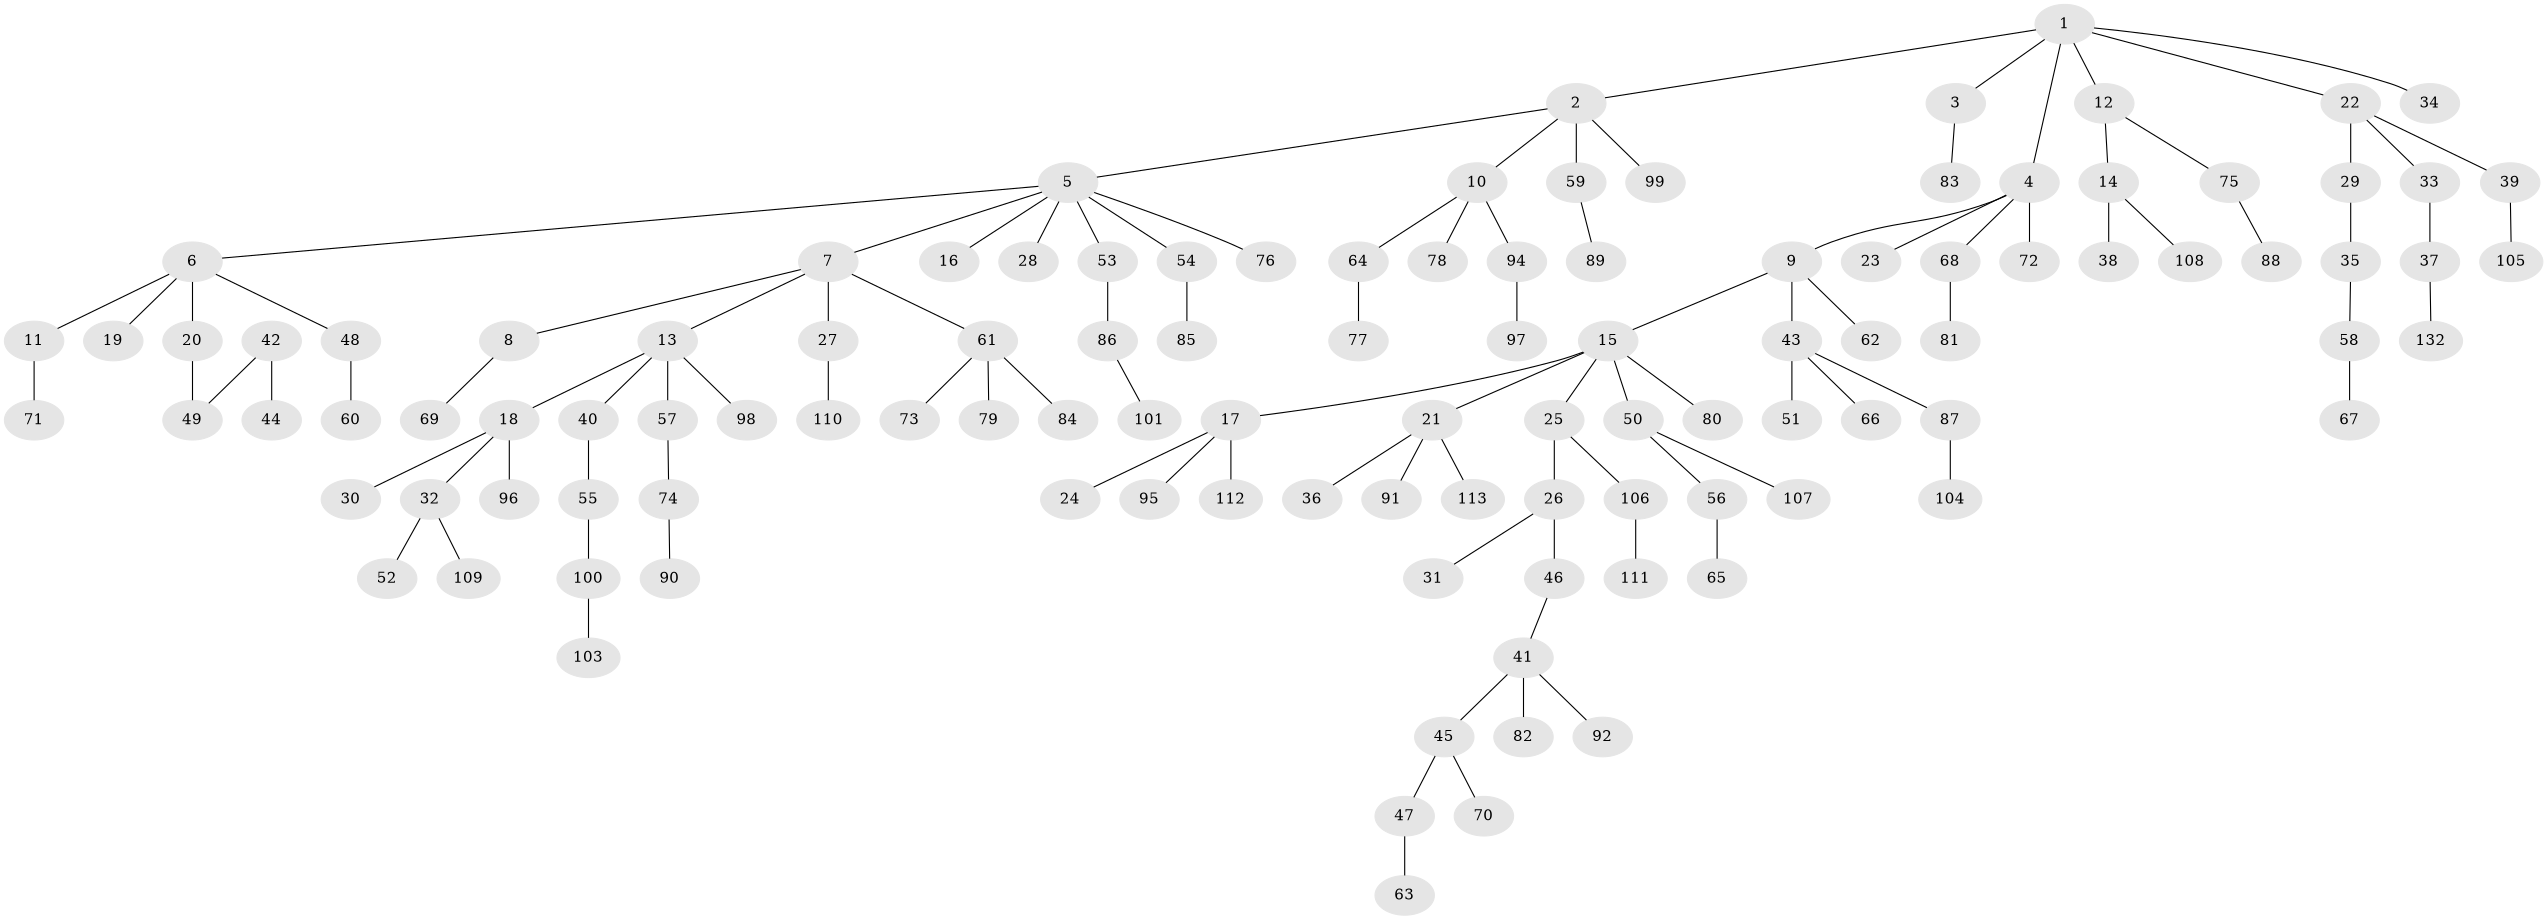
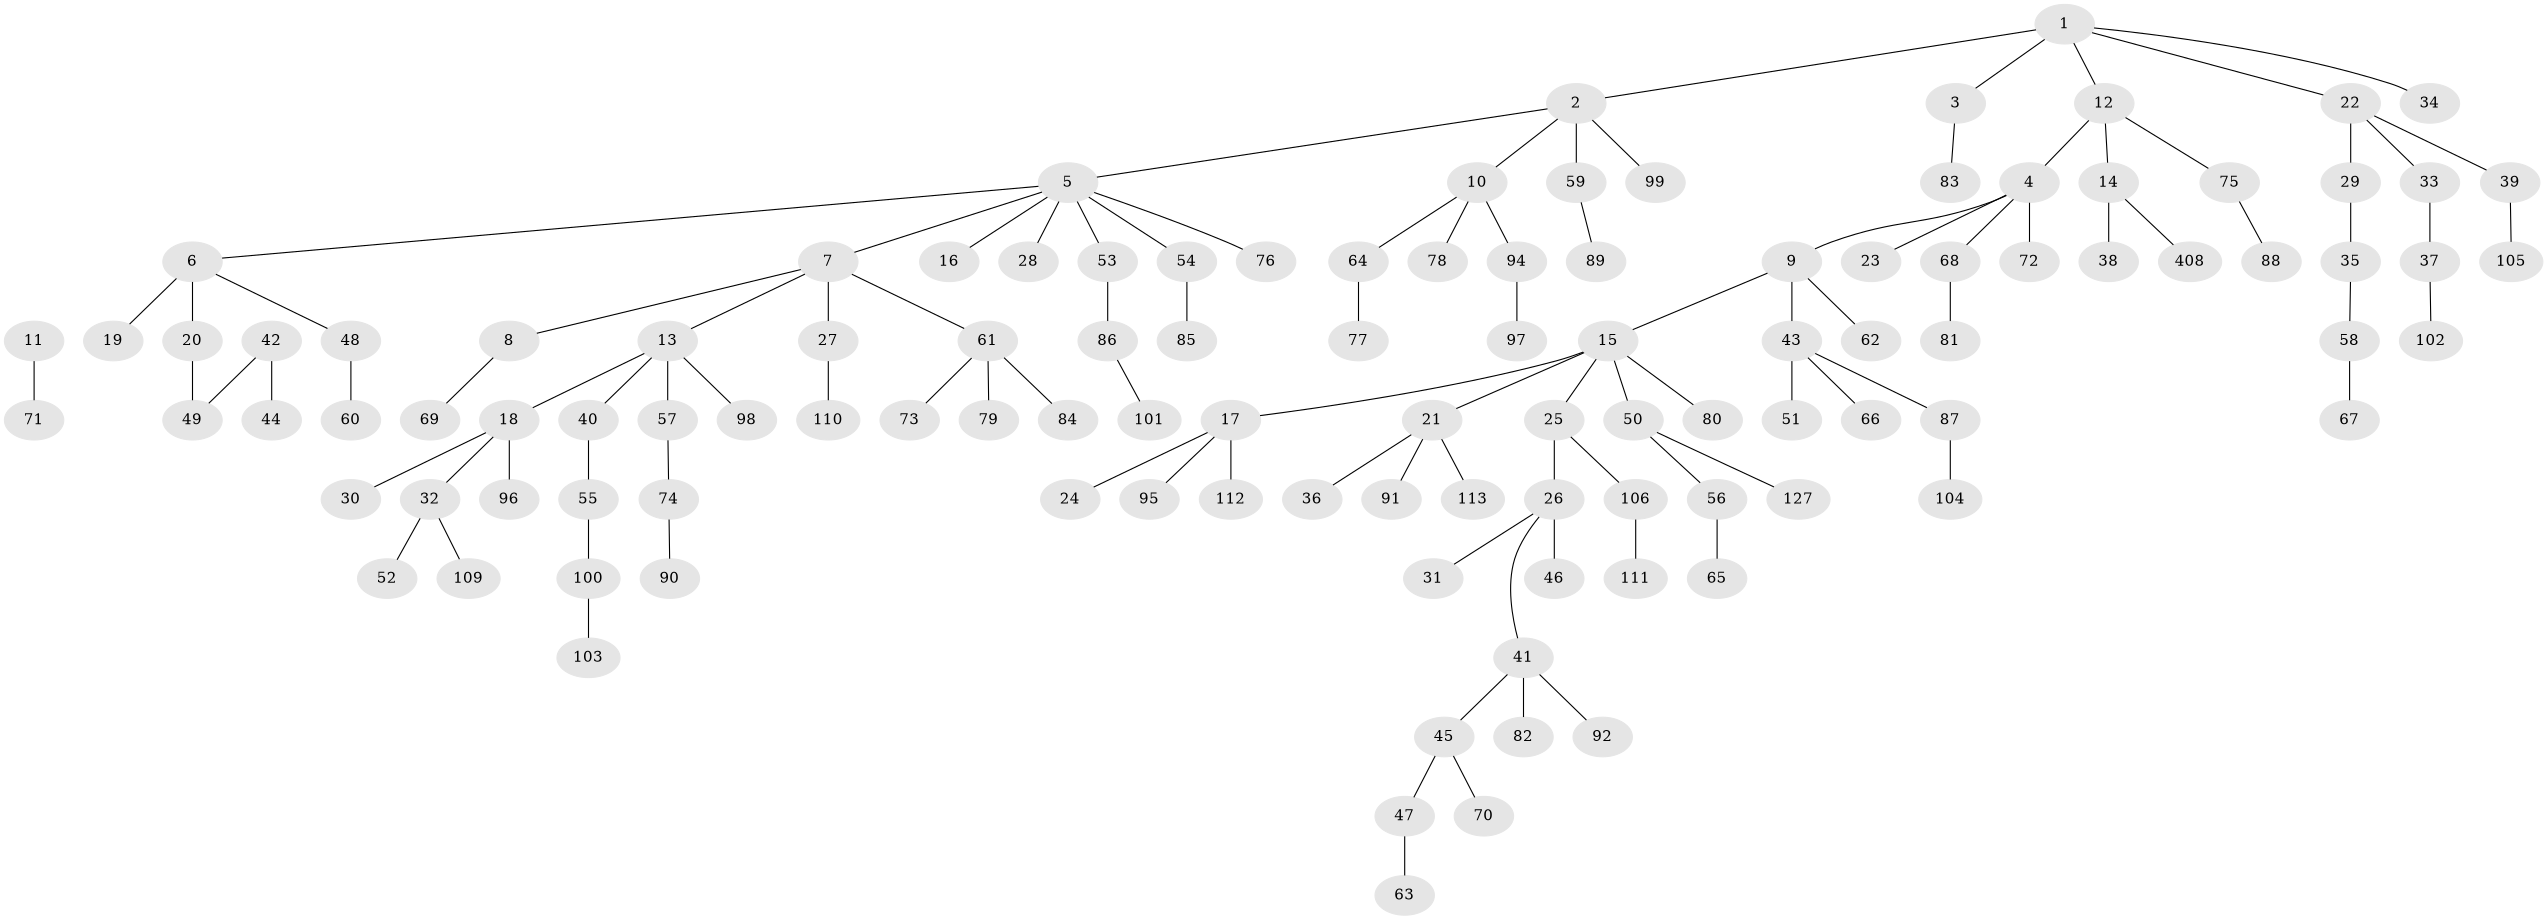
(2047, 103) -> (2067, 143)
(2190, 262) -> (2190, 262)
(113, 301) -> none
(2431, 341) -> (2431, 341)
(1799, 499) -> (1799, 499)
(1539, 618) -> (1512, 574)
